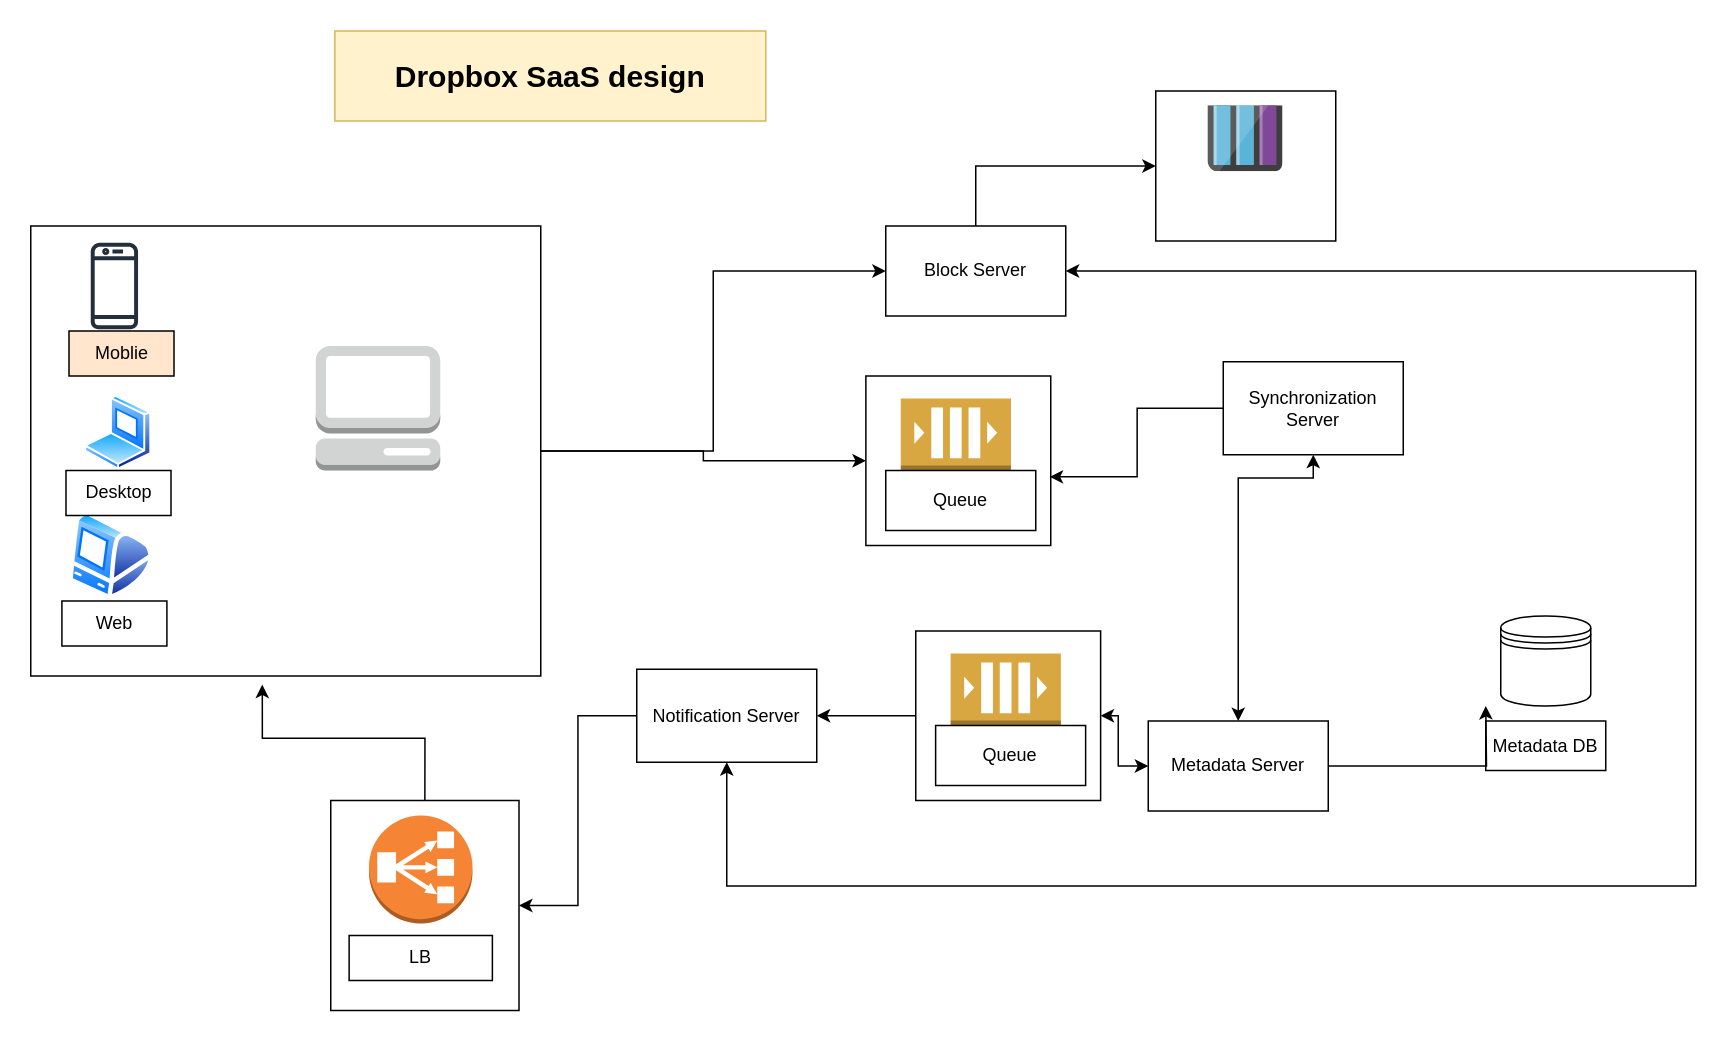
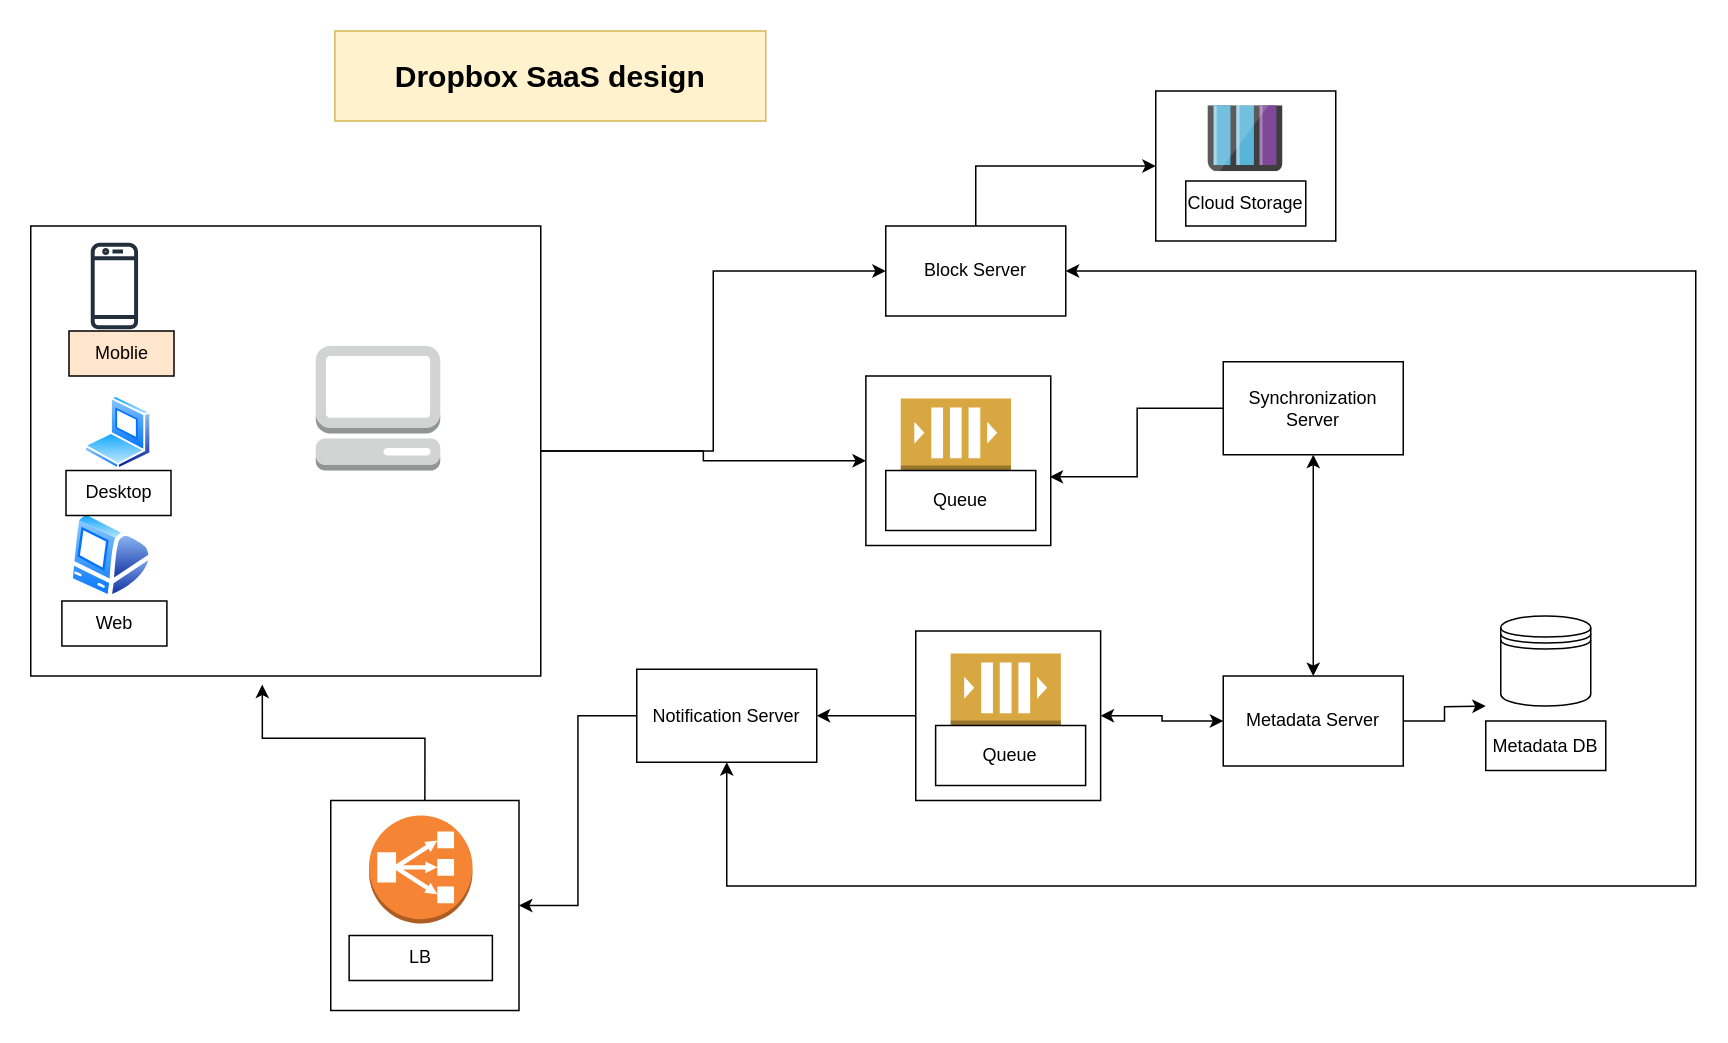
none -> (1246, 203)
(1238, 766) -> (1313, 721)
